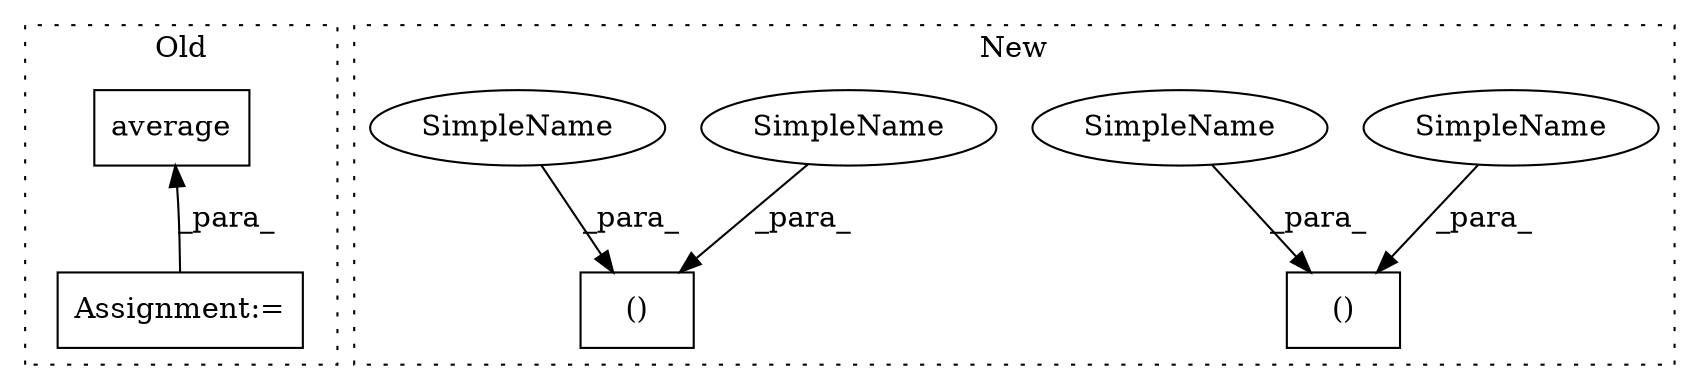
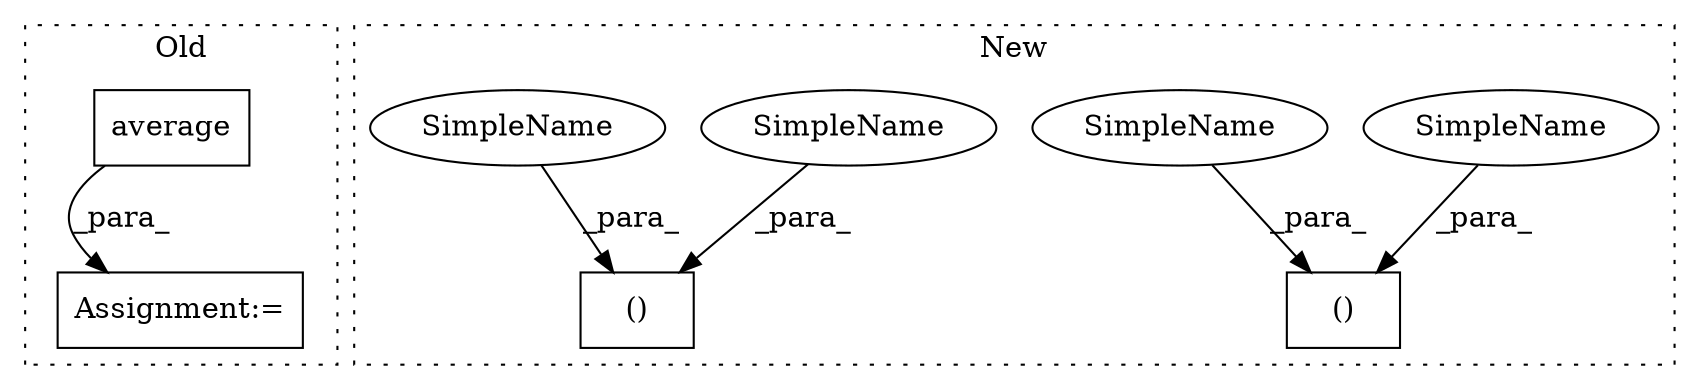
(179, 229) -> (70, 209)
